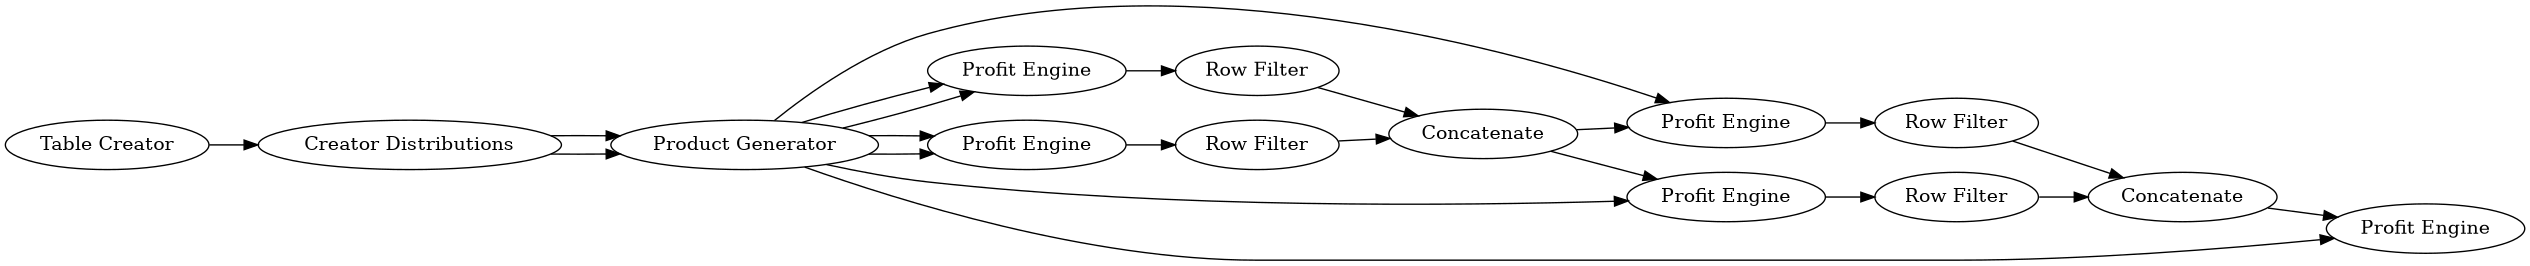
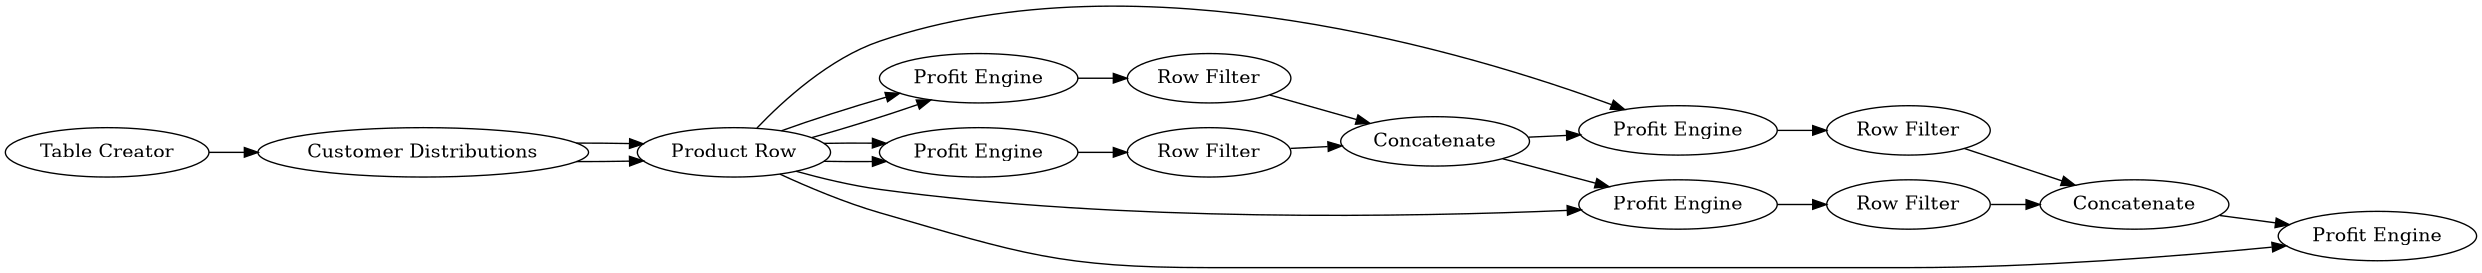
(410, 145) -> (423, 152)
(745, 145) -> (734, 152)
